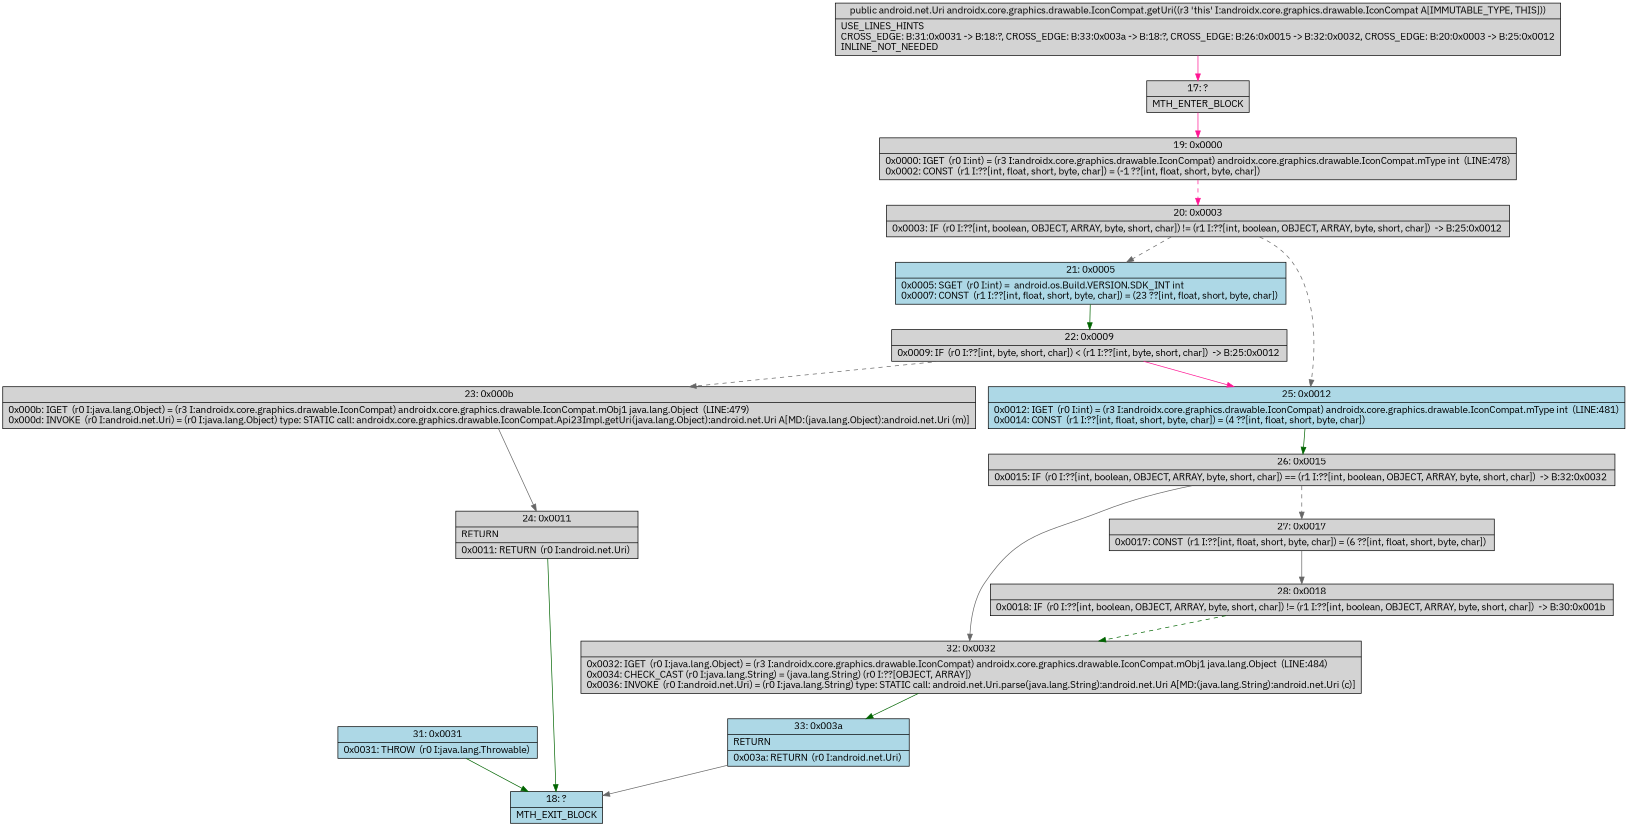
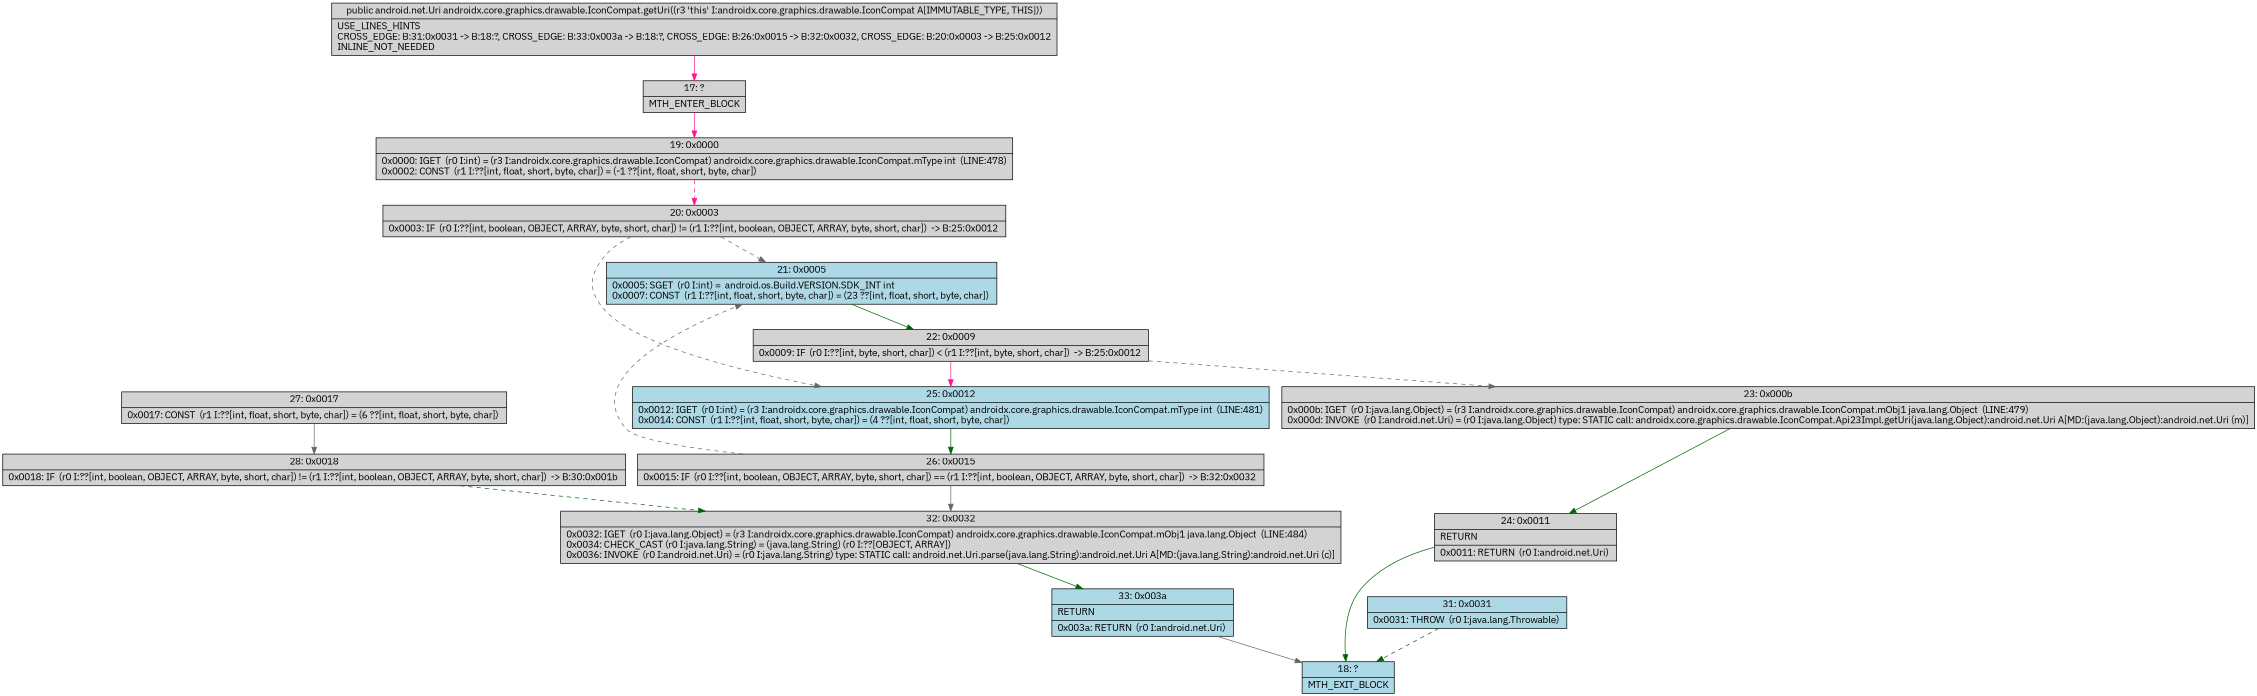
(516, 467) -> (1653, 469)
(1302, 499) -> (616, 397)
(494, 773) -> (1411, 643)
